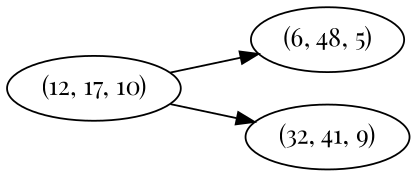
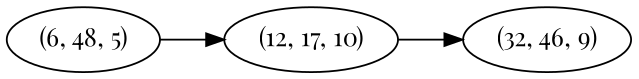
(205, 65) -> (183, 40)
(328, 137) -> (547, 40)
